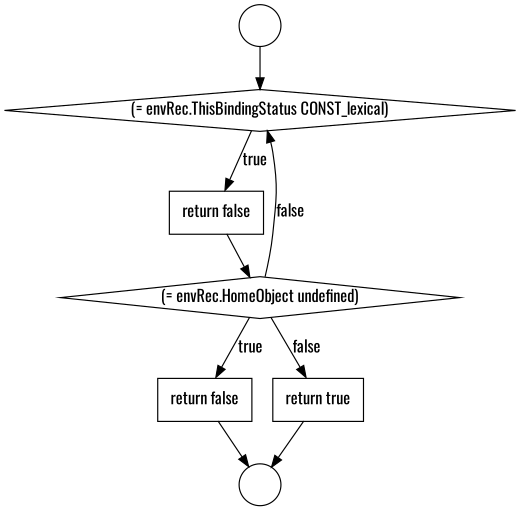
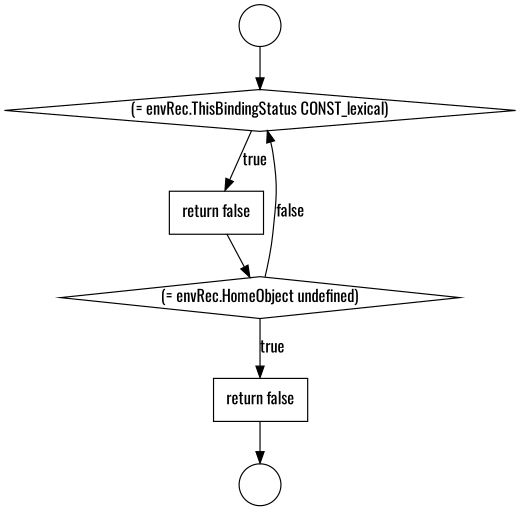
(318, 399) -> none
